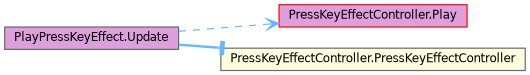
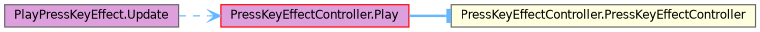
(199, 46) -> (427, 16)
